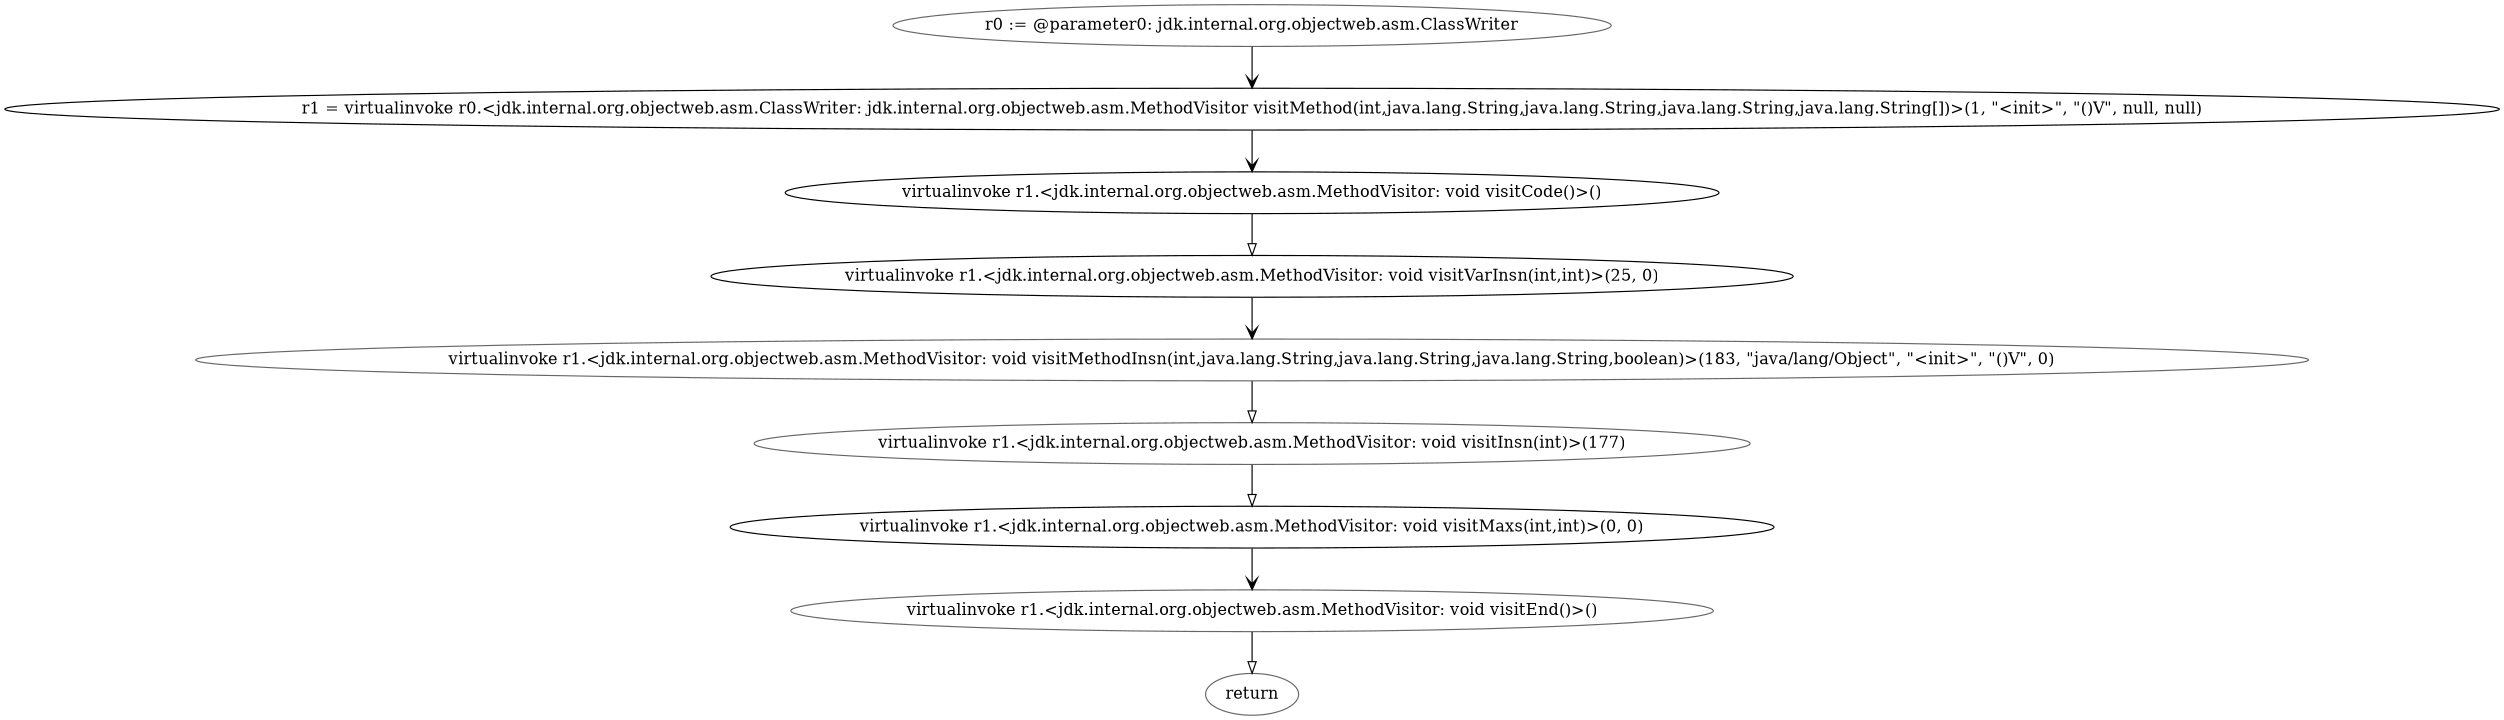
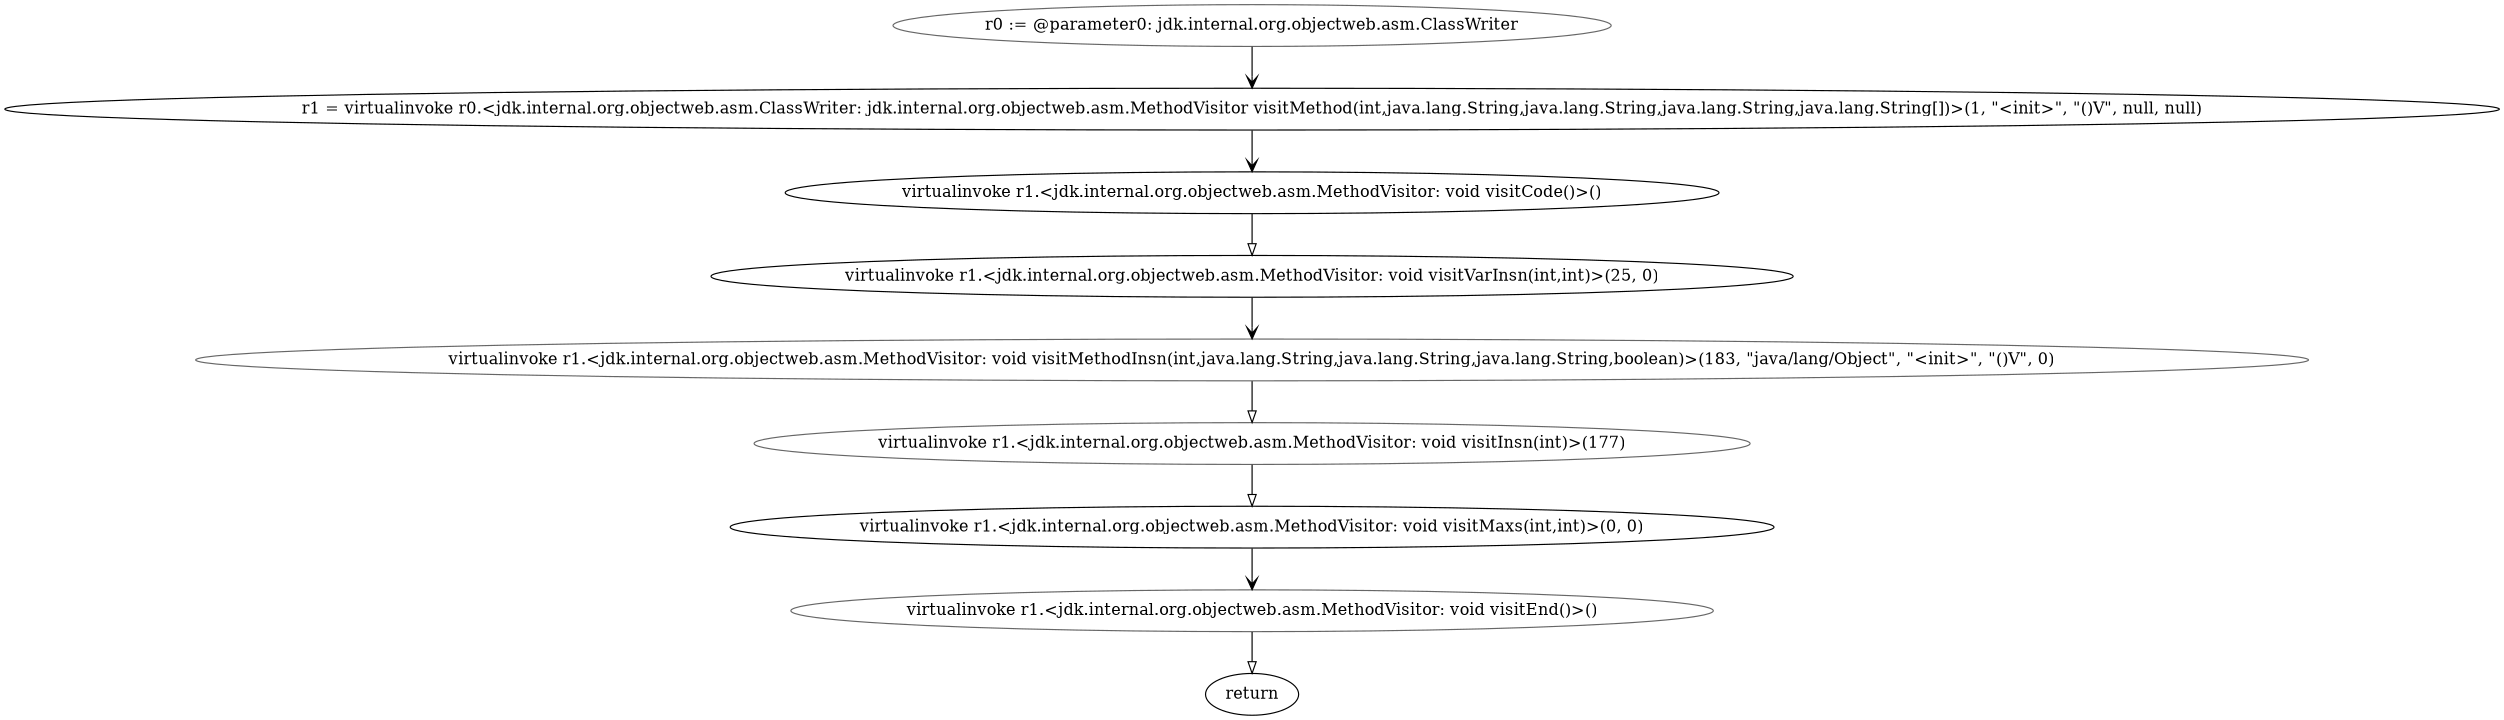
(1252, 694) -> (1252, 694)
